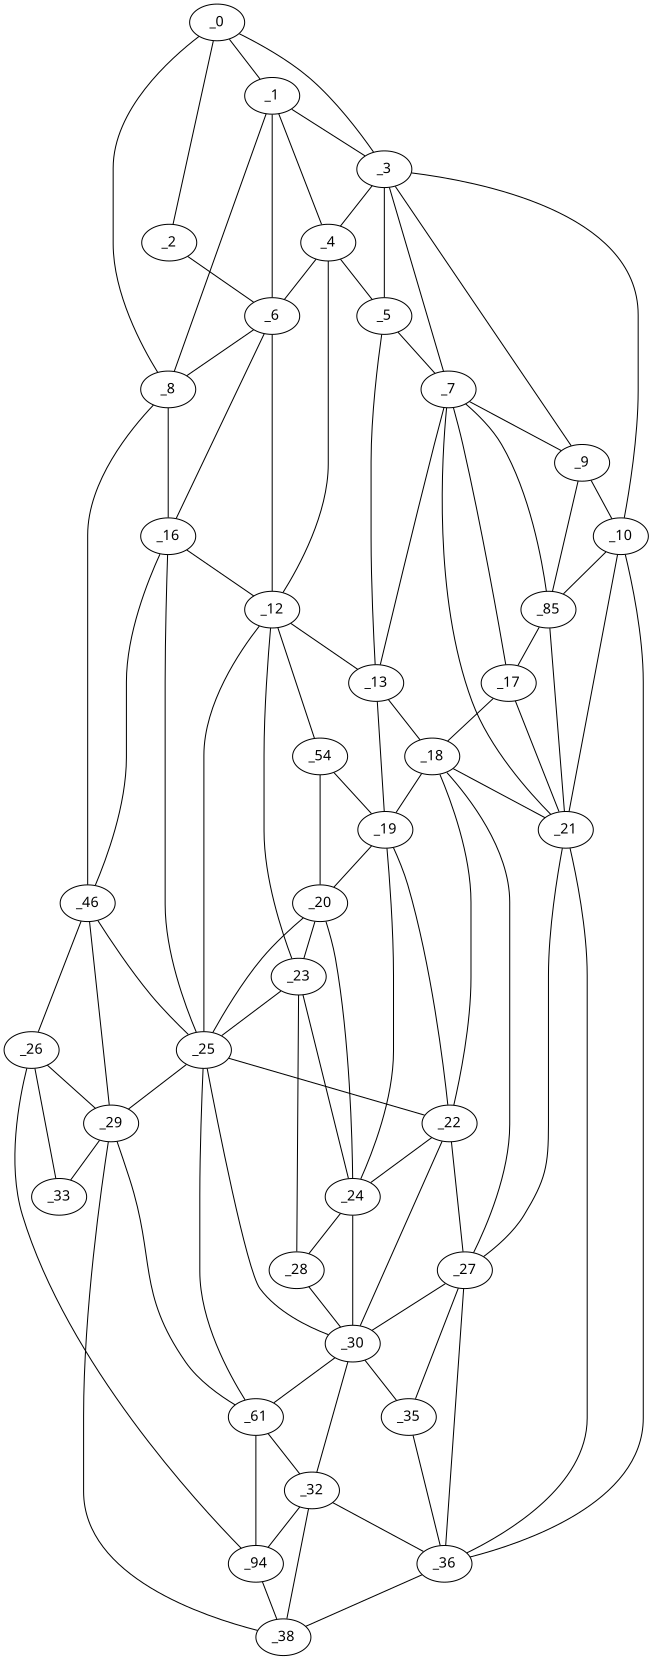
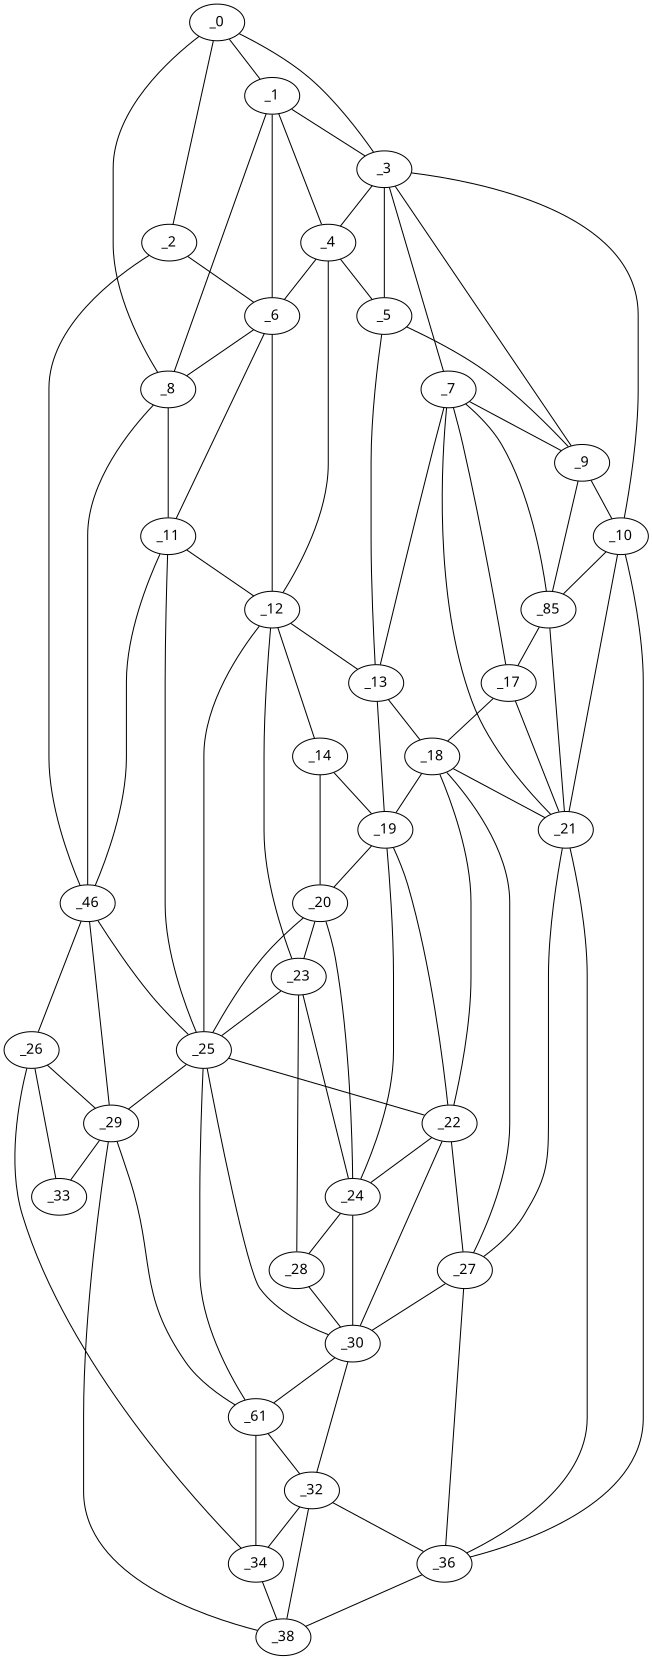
(416, 353) -> (494, 378)
(168, 536) -> (168, 536)
none -> (49, 552)
(320, 756) -> (320, 756)
(409, 1417) -> none
(256, 1564) -> (256, 1564)
